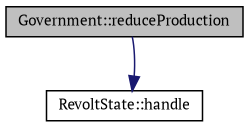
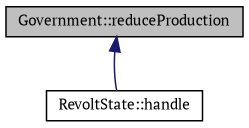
(134, 56) -> (115, 71)
